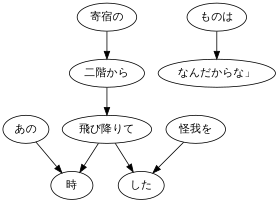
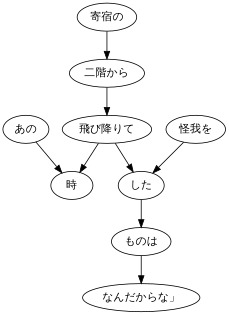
none -> (141, 210)
